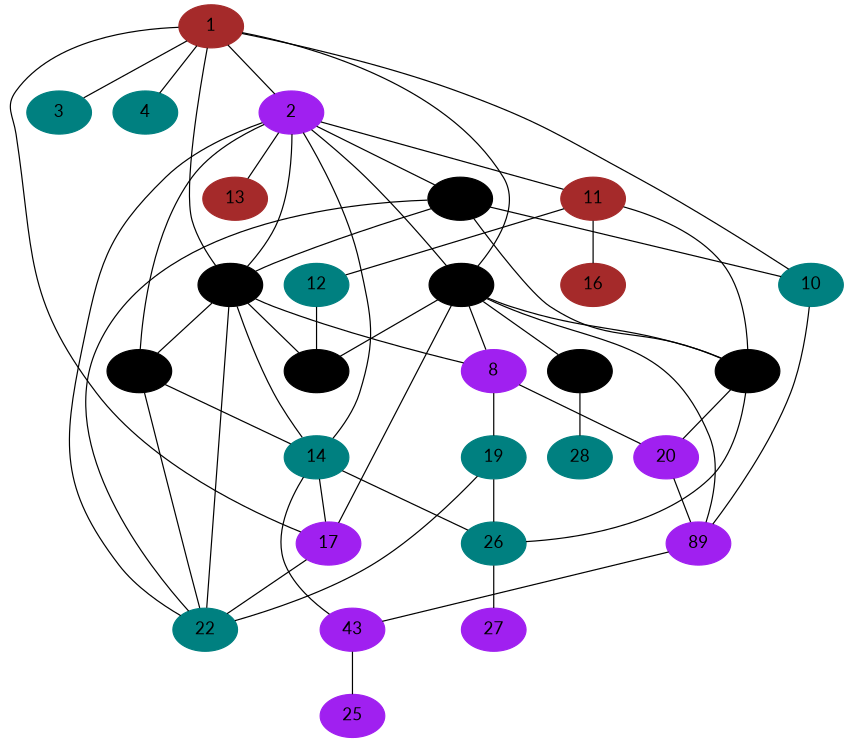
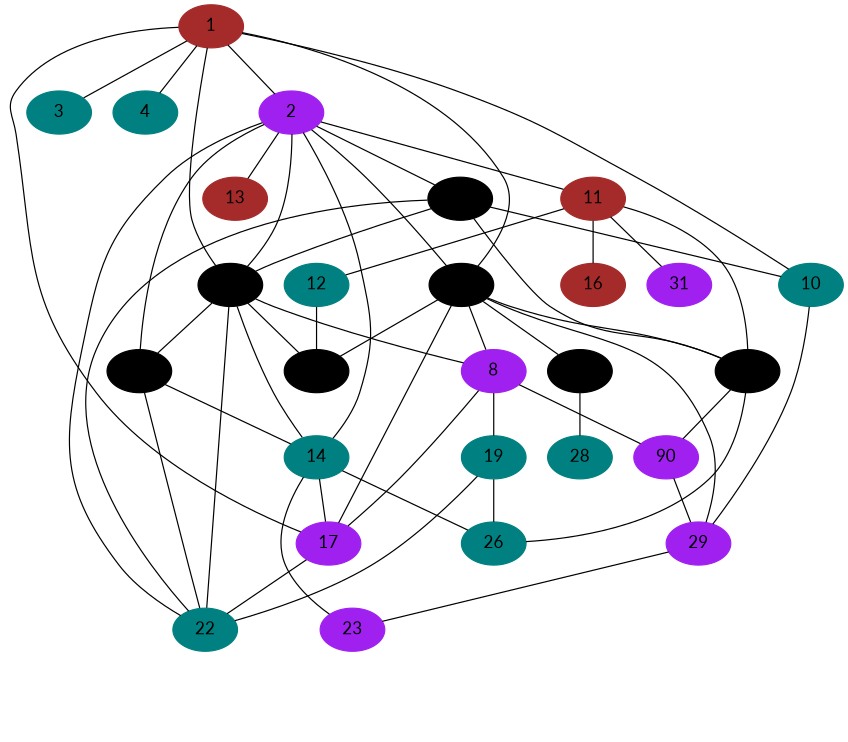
none -> (679, 285)
(666, 457) -> (666, 457)
none -> (416, 461)
(698, 544) -> (698, 544)
(352, 630) -> (352, 630)
(494, 630) -> none
(352, 716) -> none
